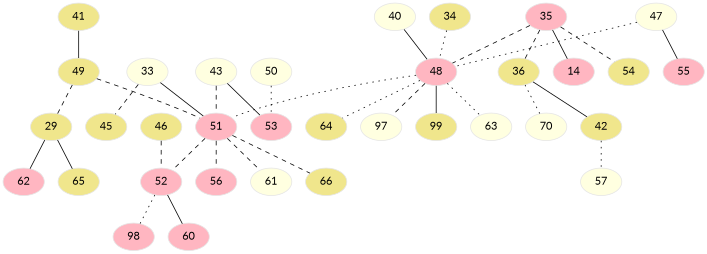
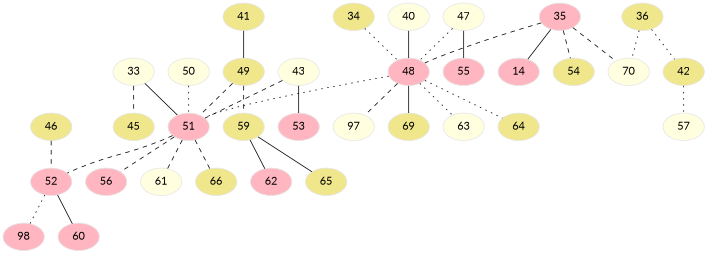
(534, 42) -> (594, 44)
(271, 99) -> (189, 99)
(560, 99) -> (663, 44)
(51, 127) -> (244, 127)
(436, 127) -> (409, 127)
